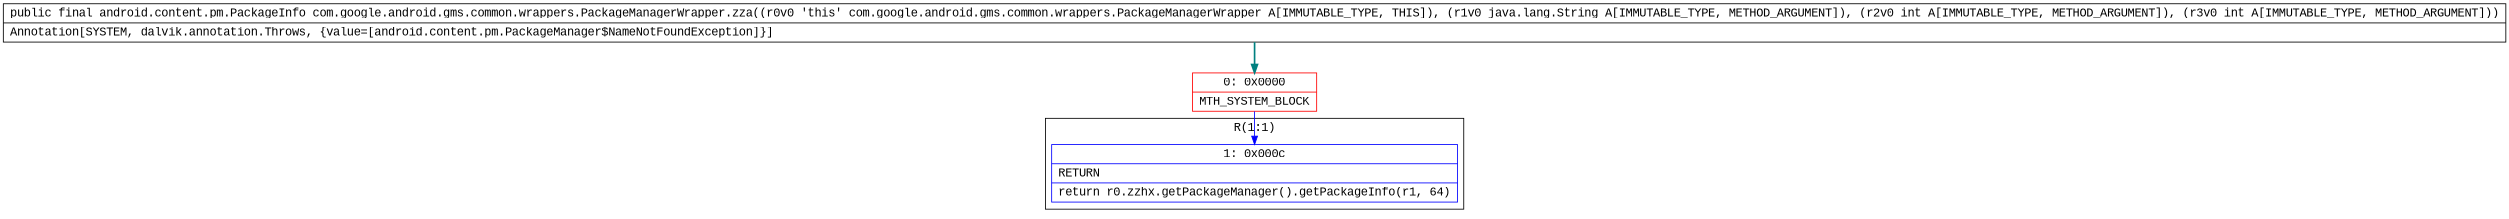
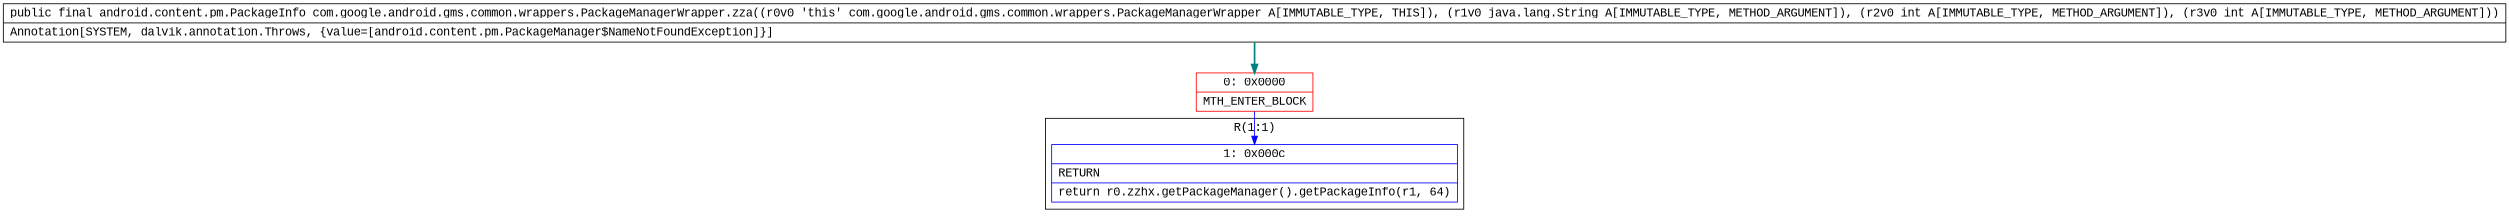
(1255, 101) -> (1255, 101)
